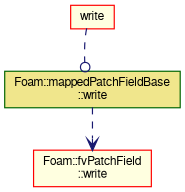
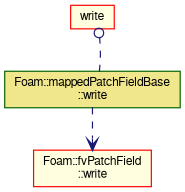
(85, 45) -> (100, 55)
